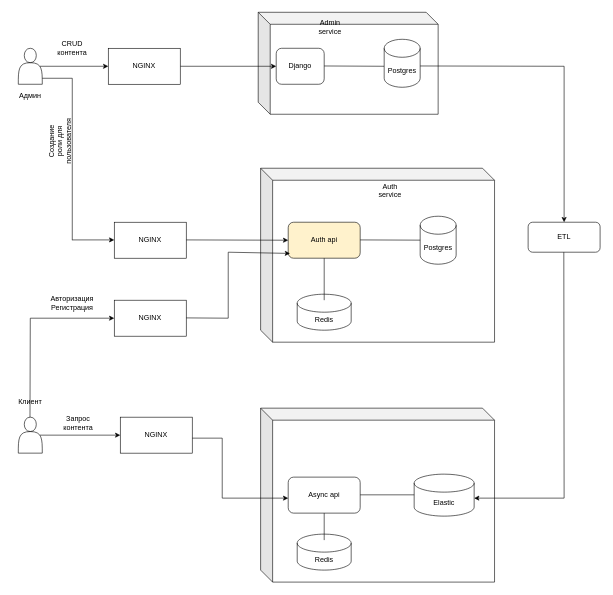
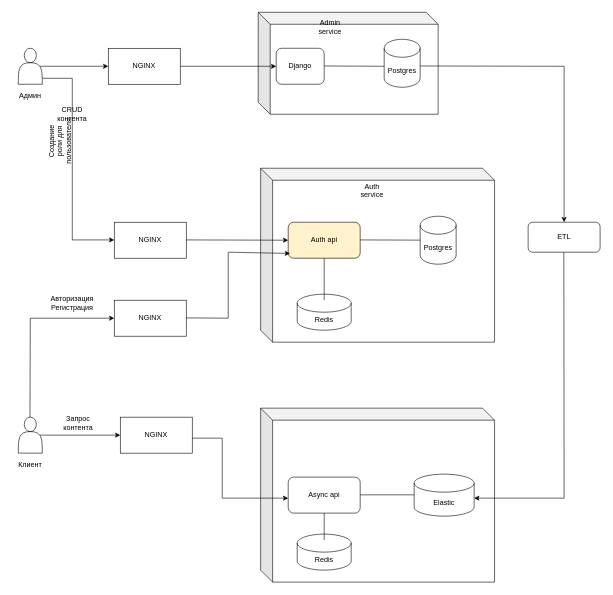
(72, 48) -> (72, 114)
(390, 195) -> (372, 195)
(30, 402) -> (30, 465)
